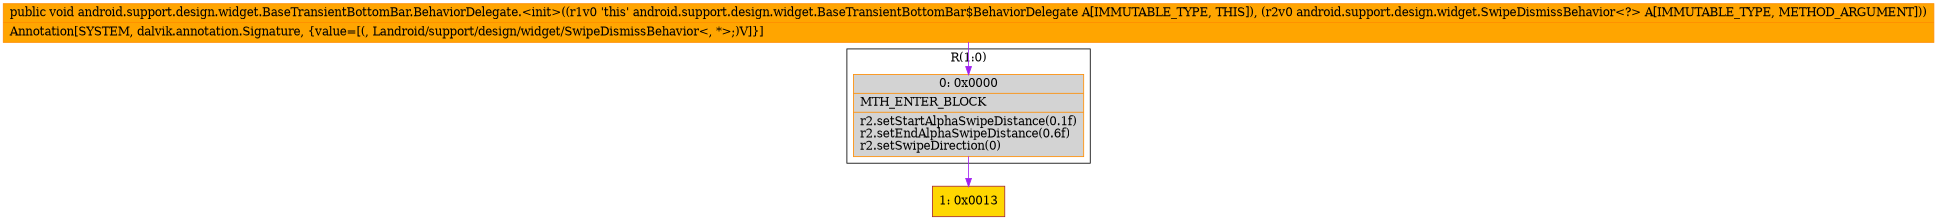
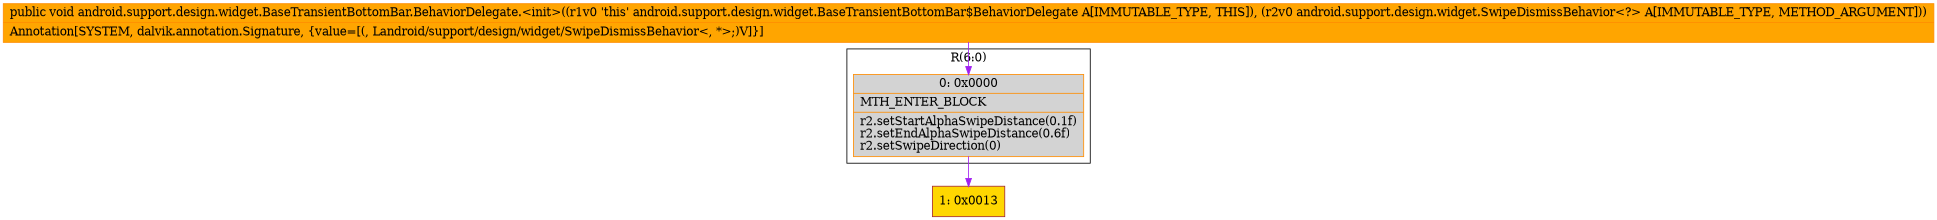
(969, 58) -> (969, 58)
